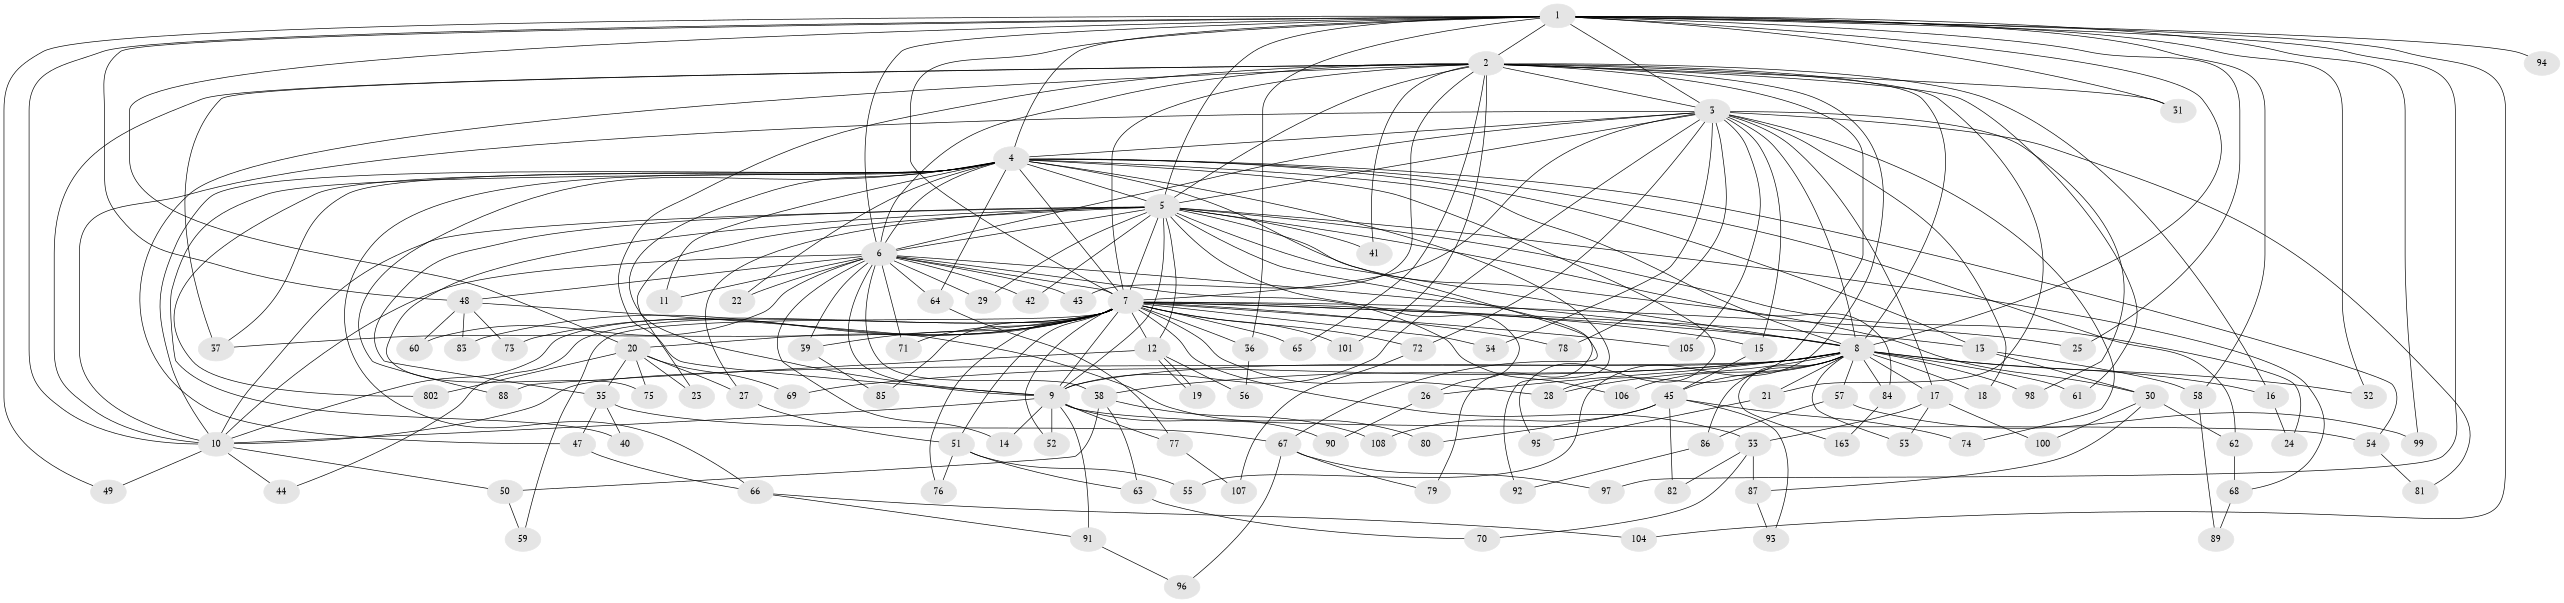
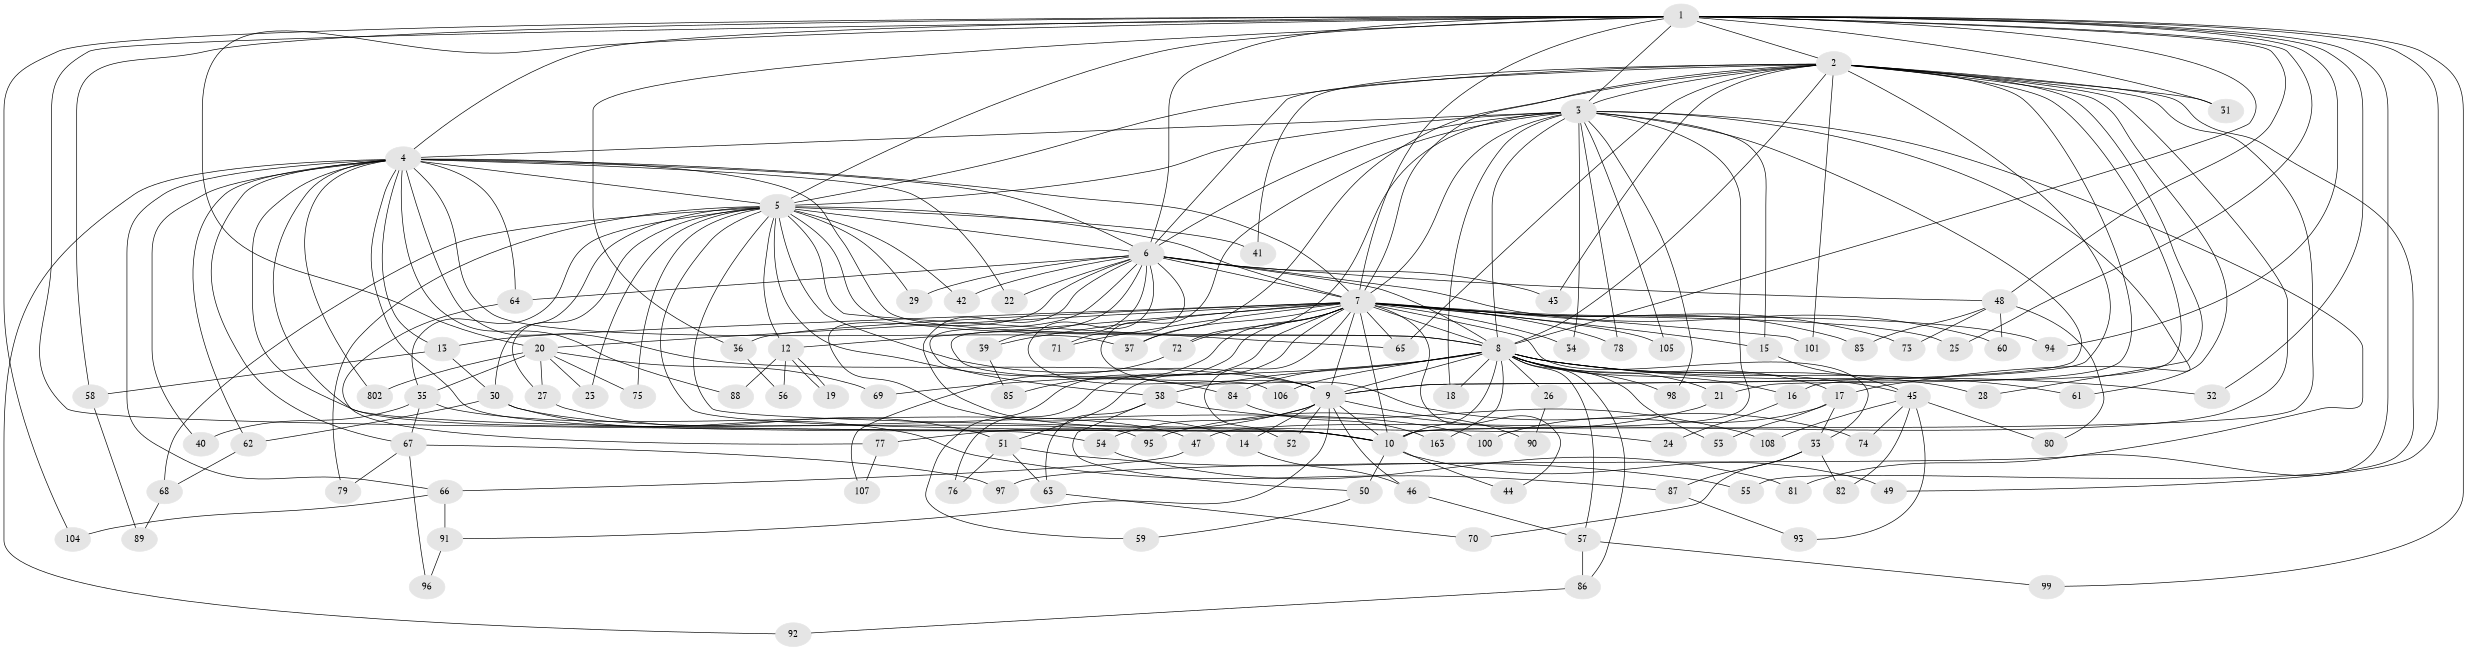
(664, 301) -> none
(1435, 317) -> (1056, 328)
(1337, 383) -> (1707, 317)
none -> (1412, 492)
